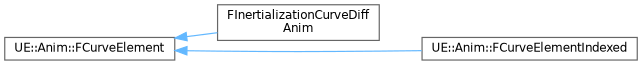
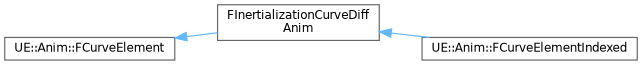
(304, 52) -> (410, 35)
